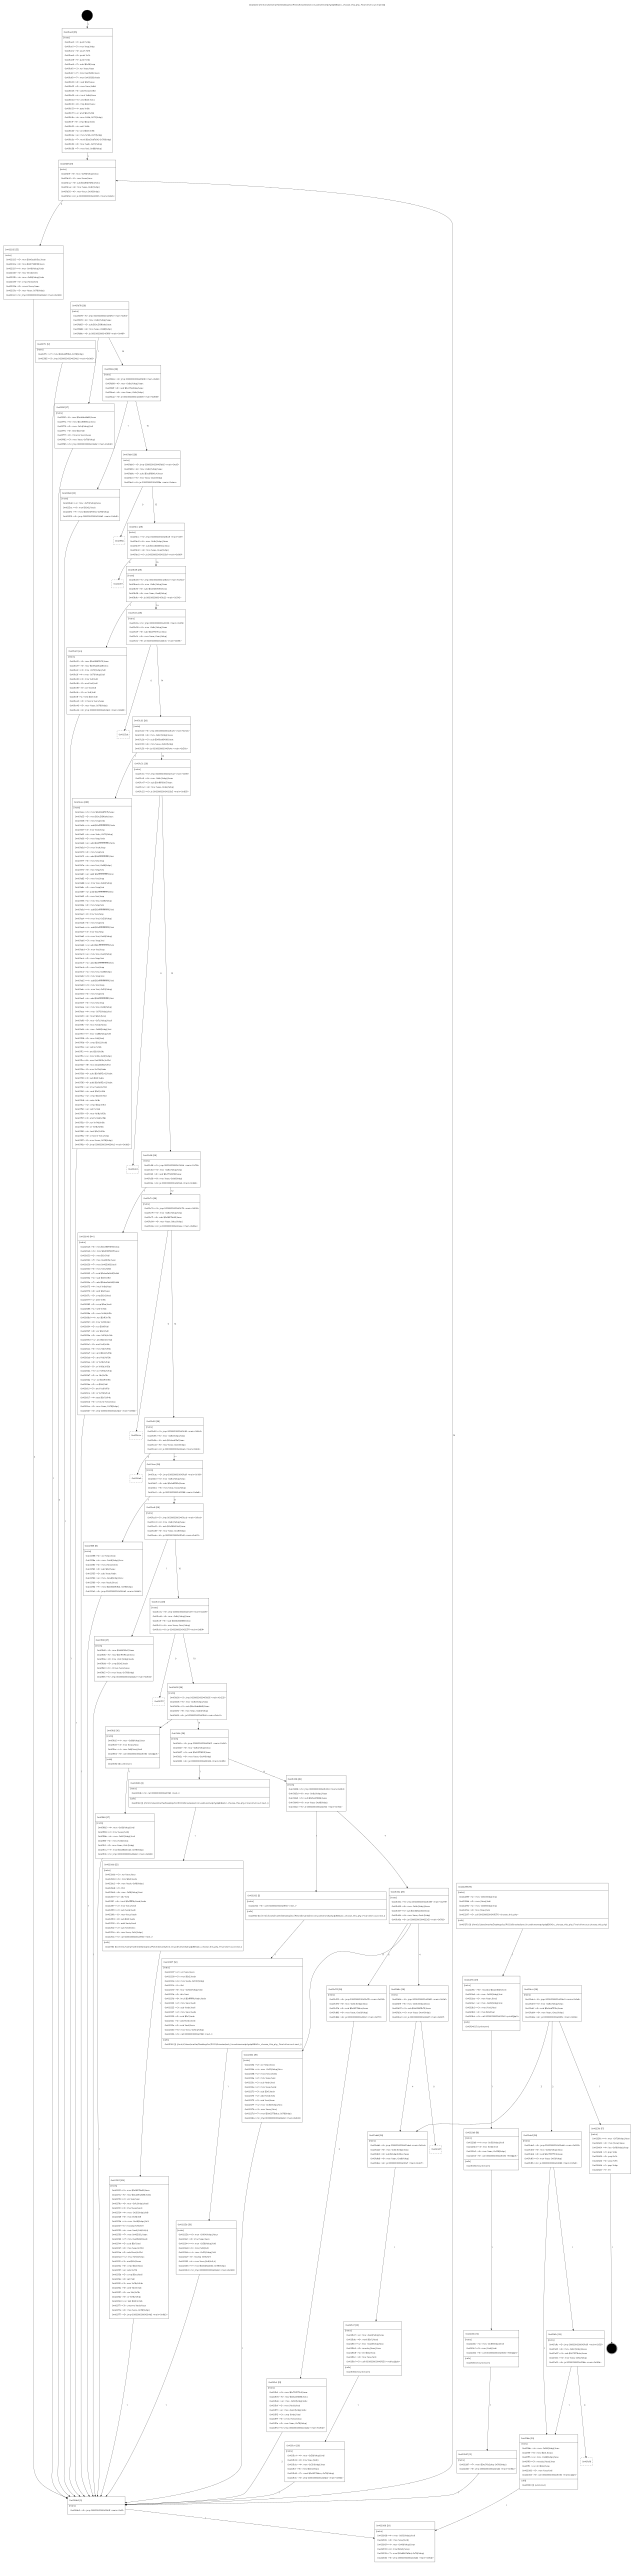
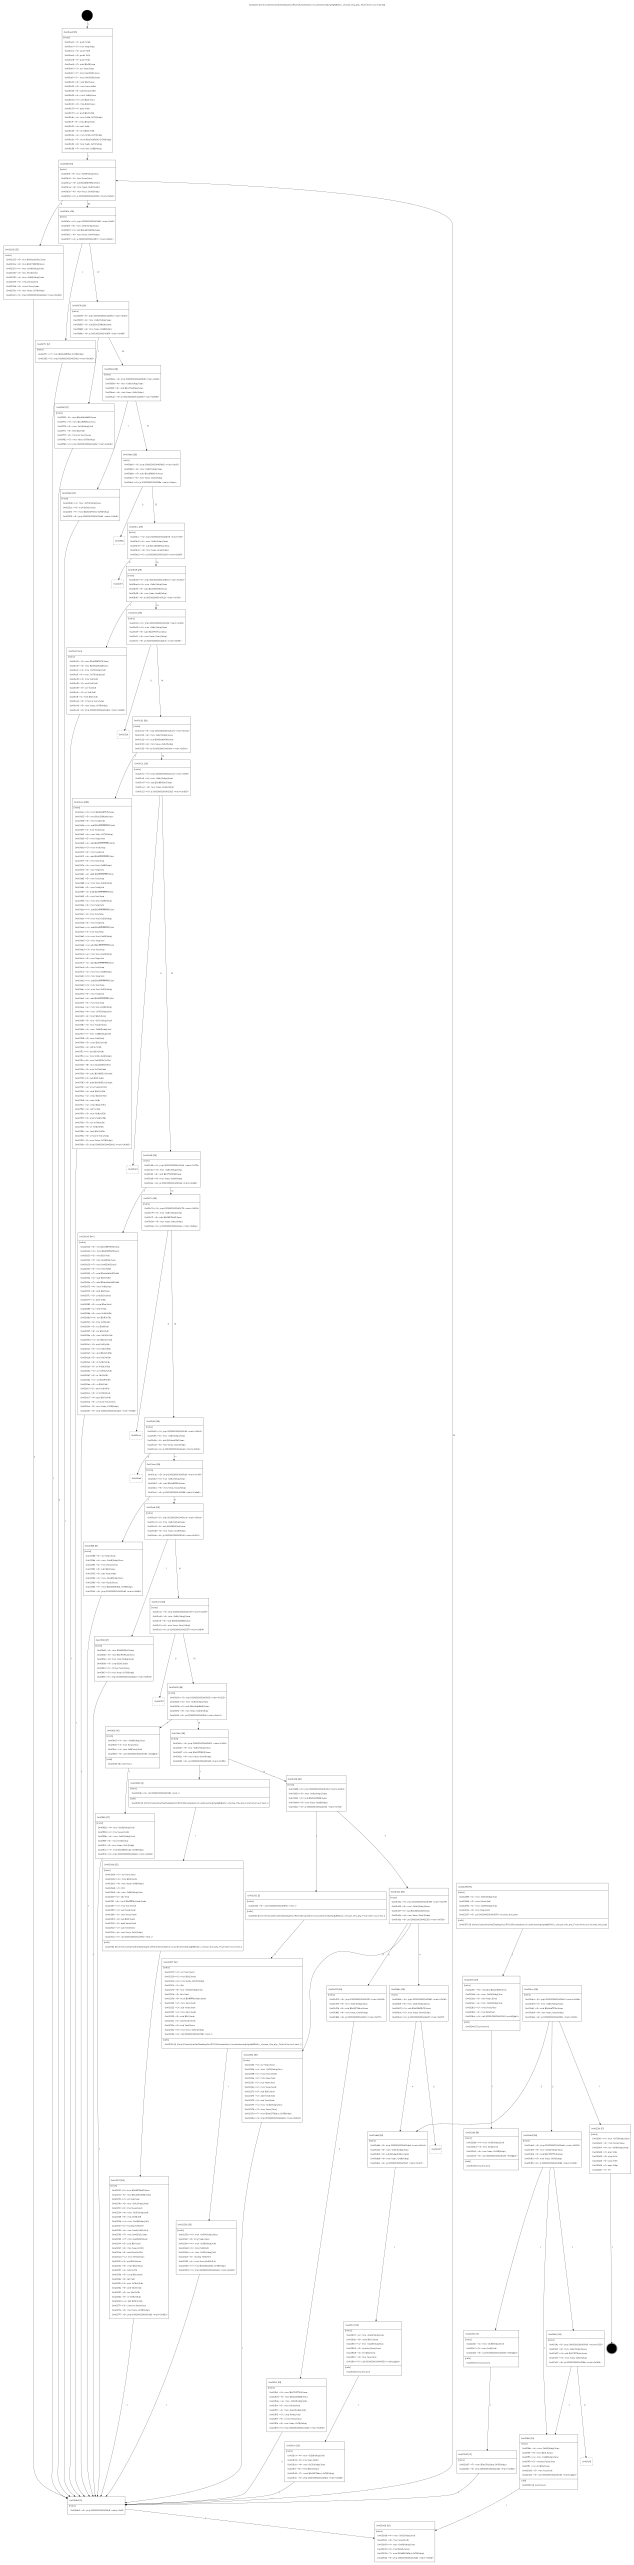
none -> (87, 225)
(491, 2249) -> (517, 2247)
